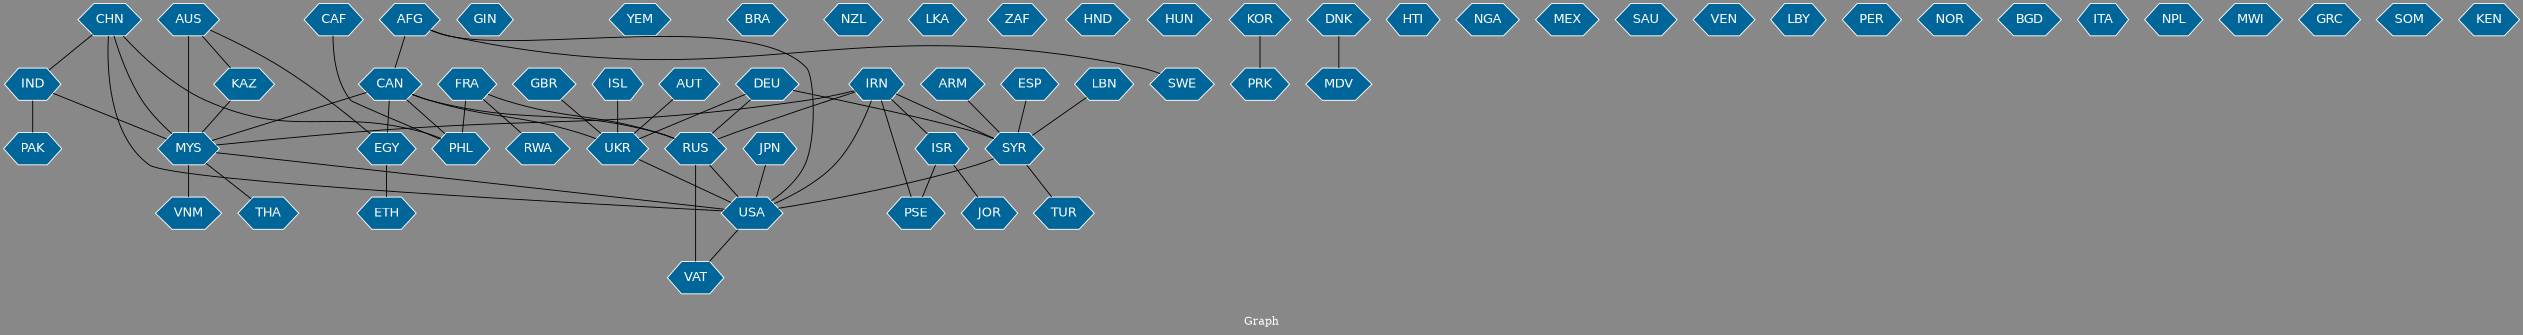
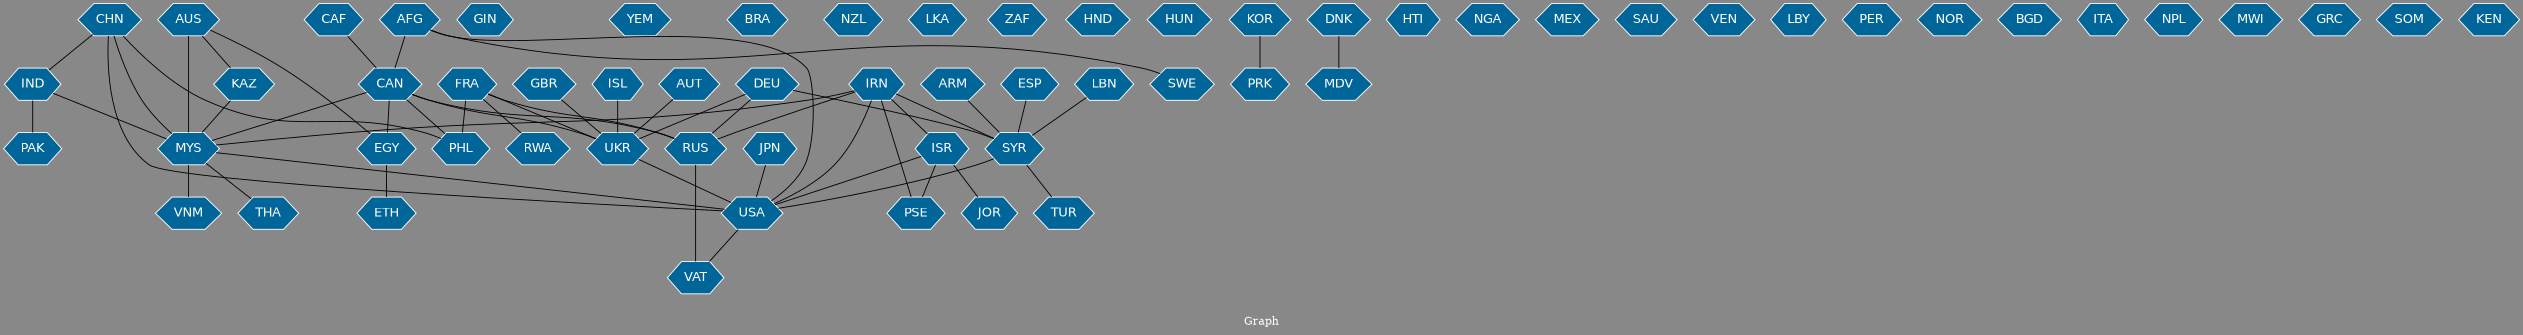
(364, 107) -> (362, 52)
none -> (542, 116)
(724, 181) -> (848, 181)
